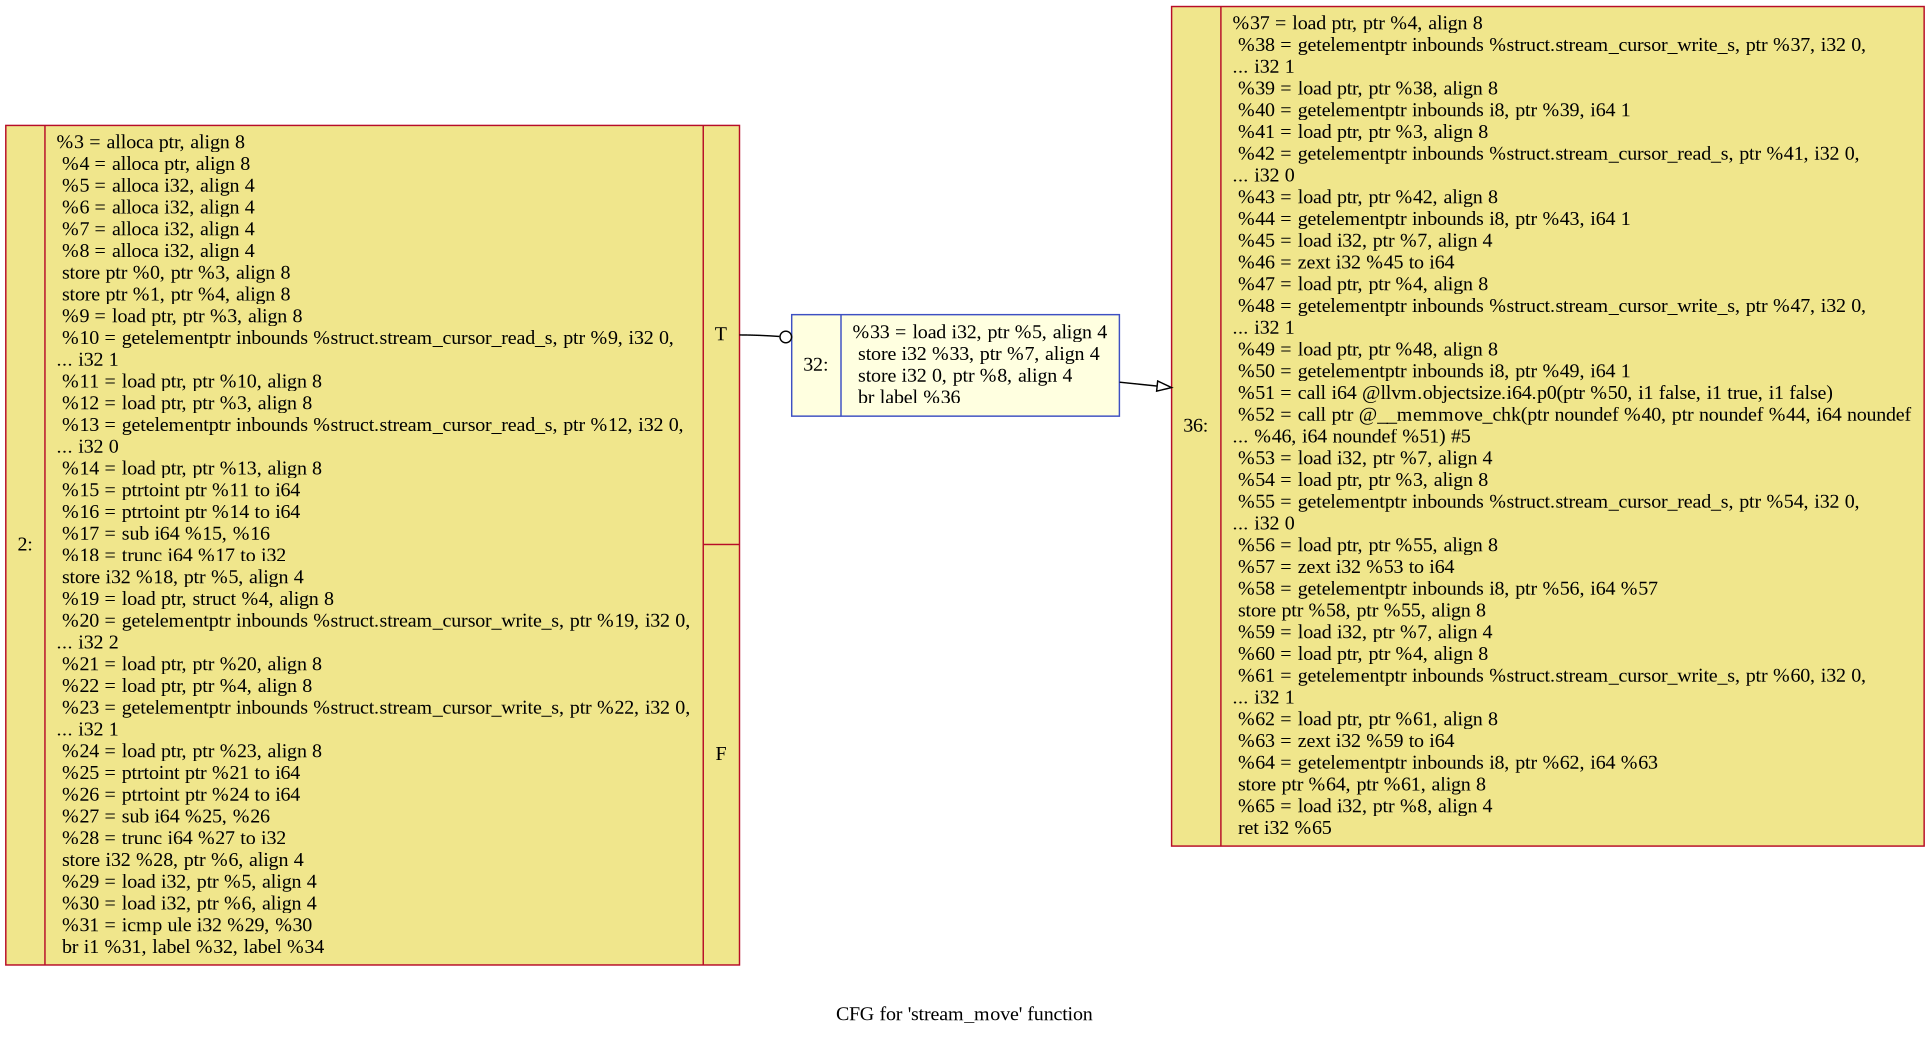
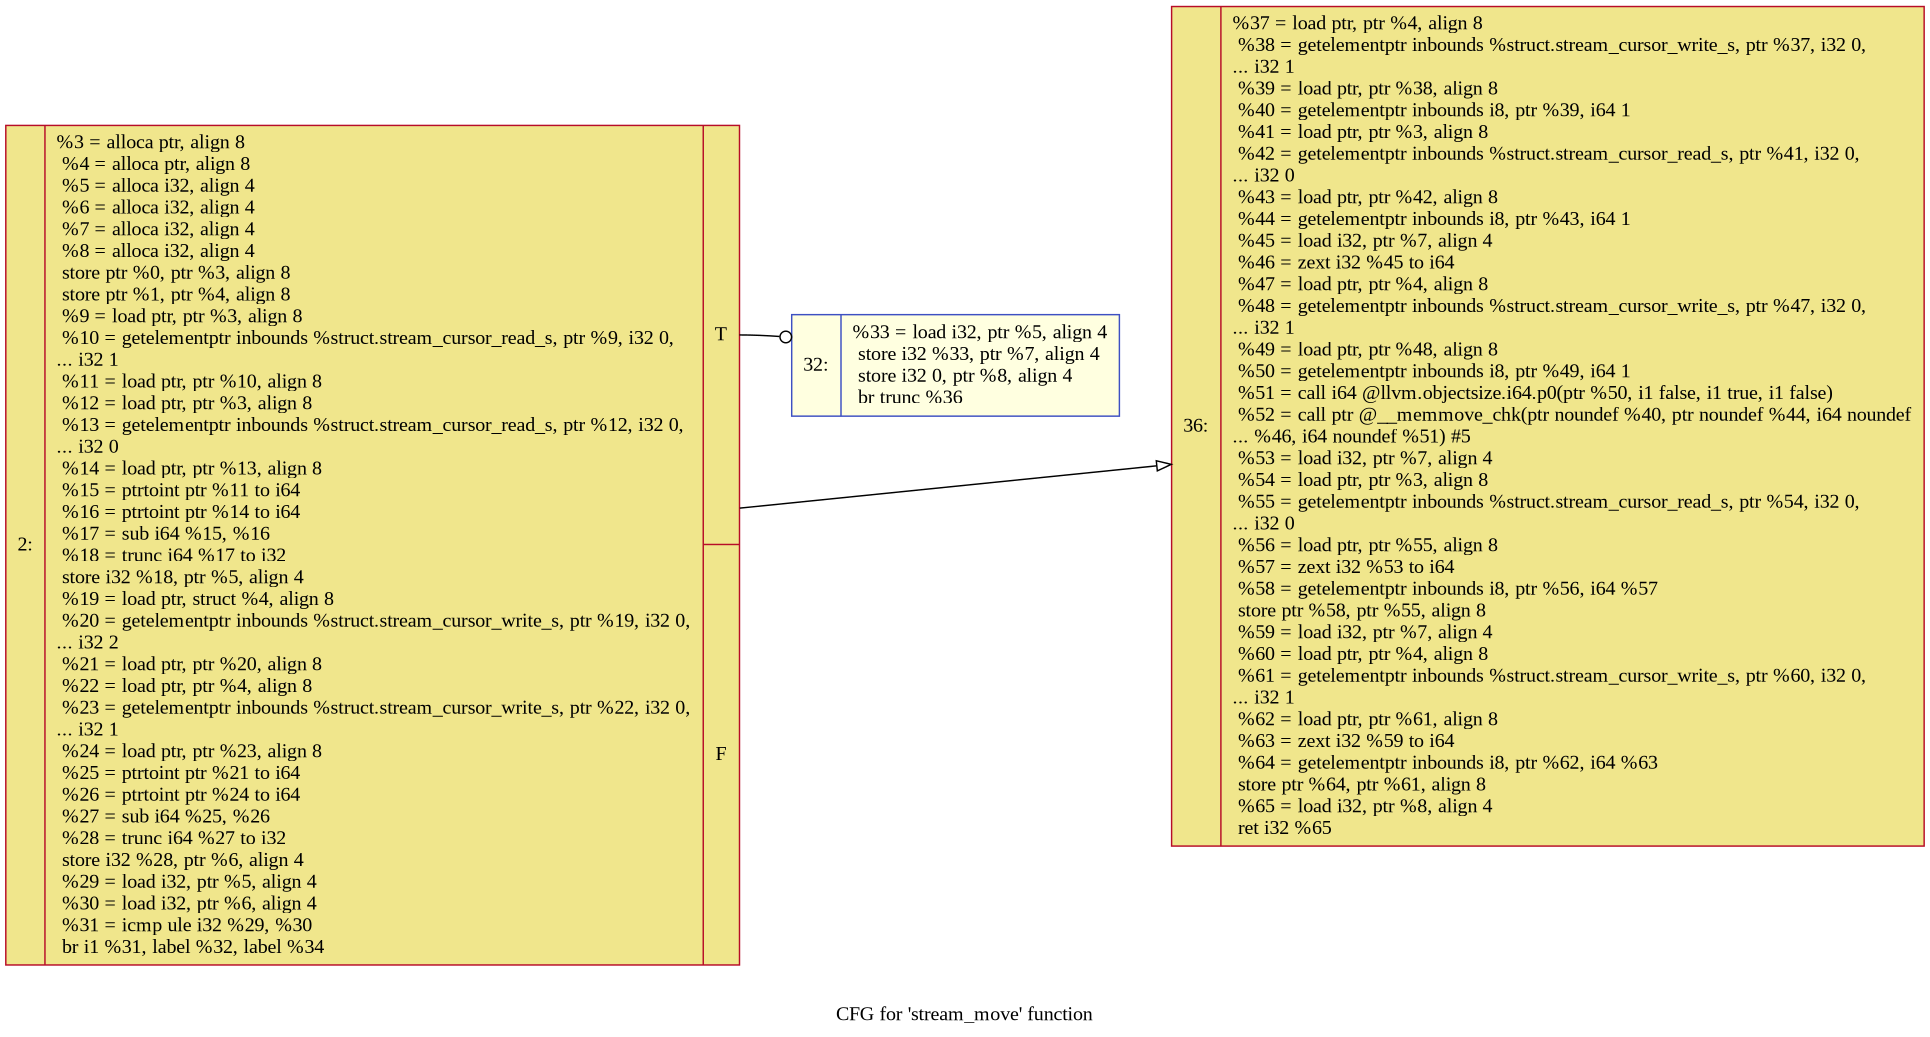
(1138, 384) -> (948, 487)
(907, 397) -> (908, 397)
